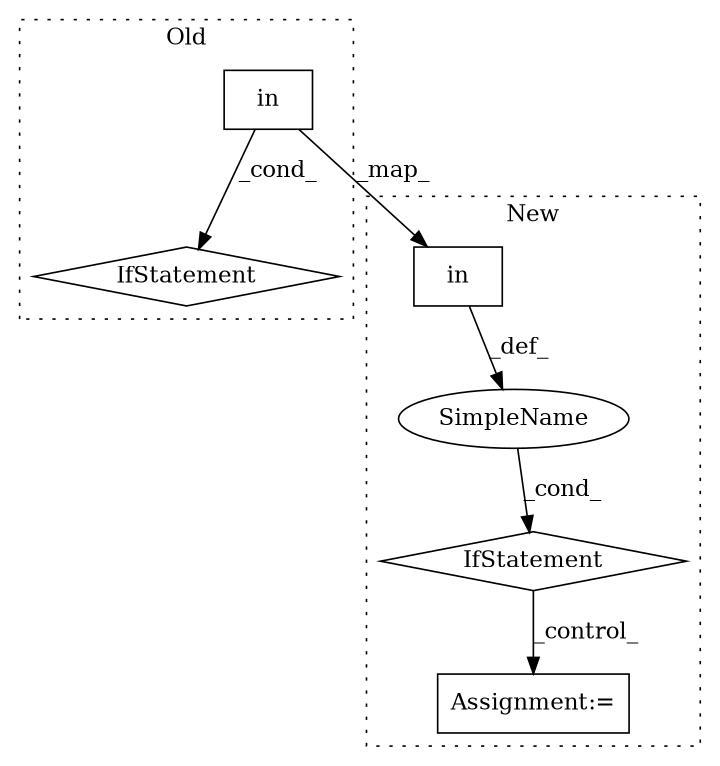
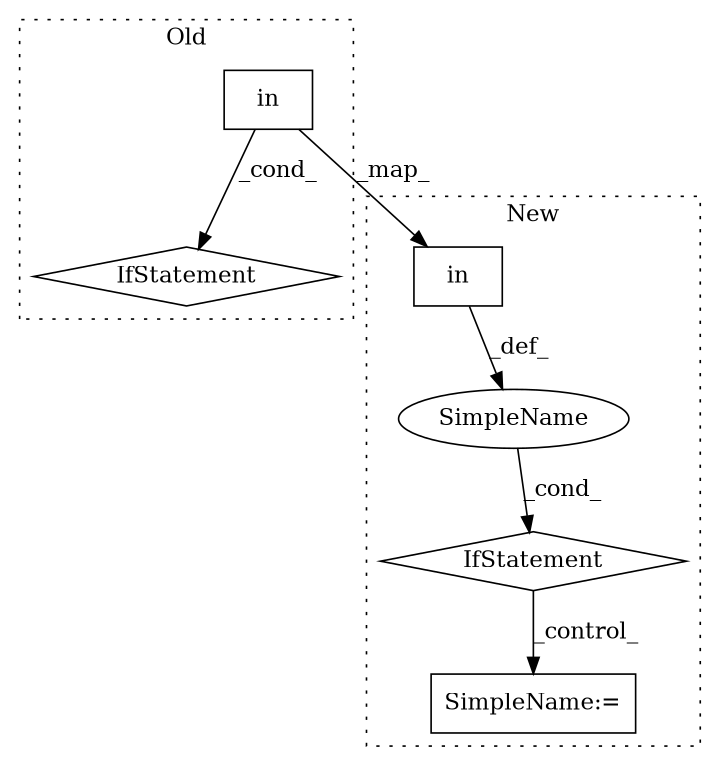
(533, 704) -> (533, 704)
